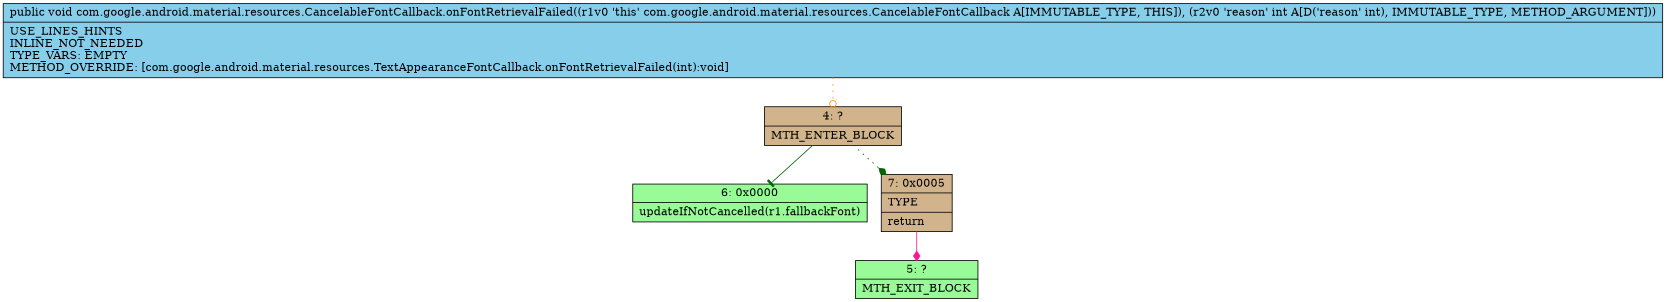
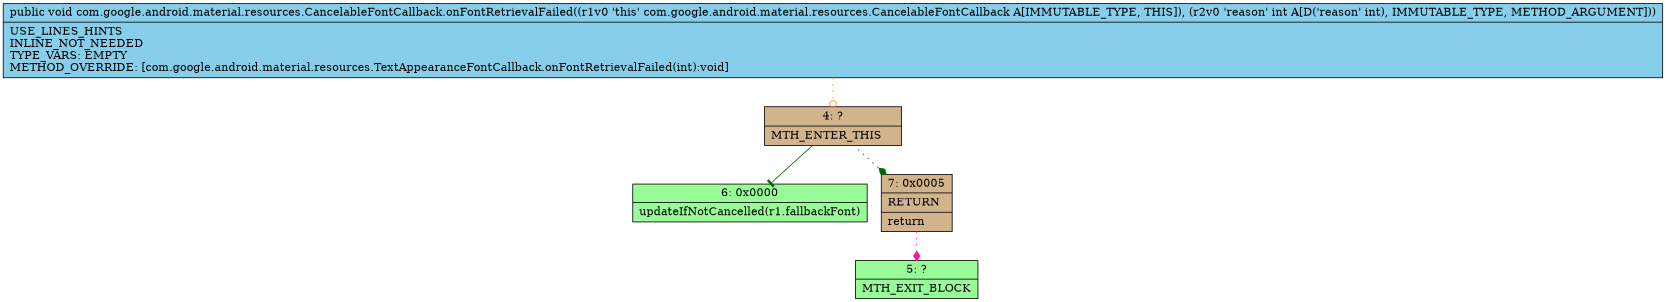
(833, 135) -> (826, 135)
(903, 202) -> (914, 202)
(917, 241) -> (917, 241)
